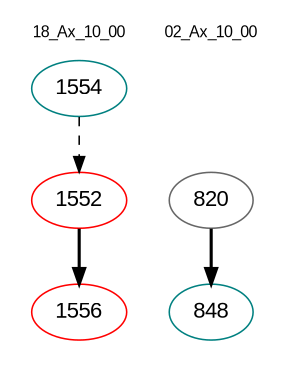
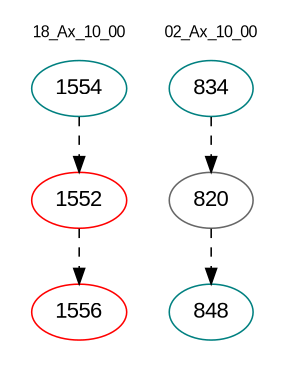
none -> (211, 89)
(79, 249) -> (79, 249)
(211, 249) -> (211, 249)
